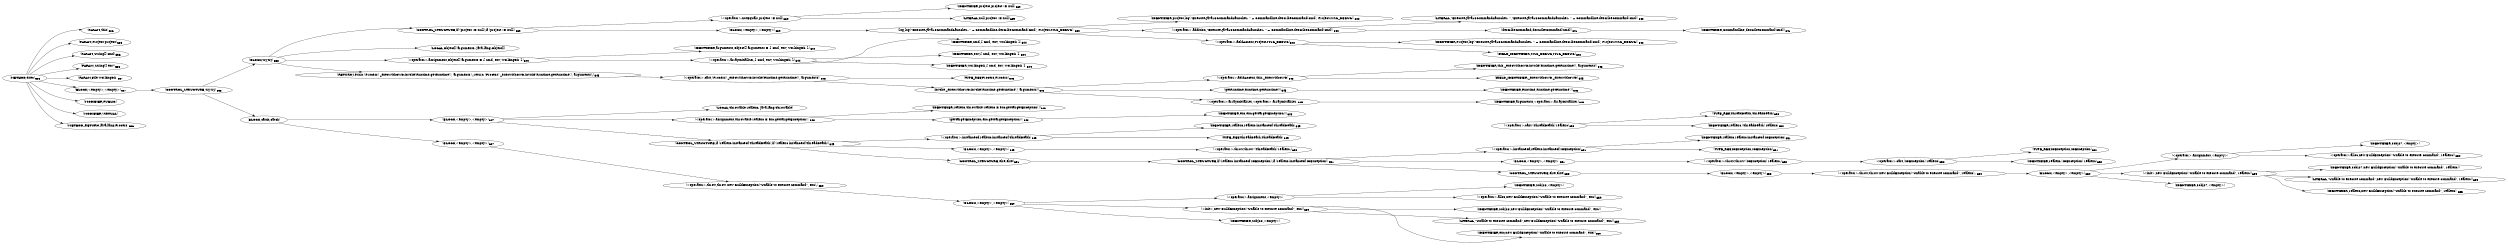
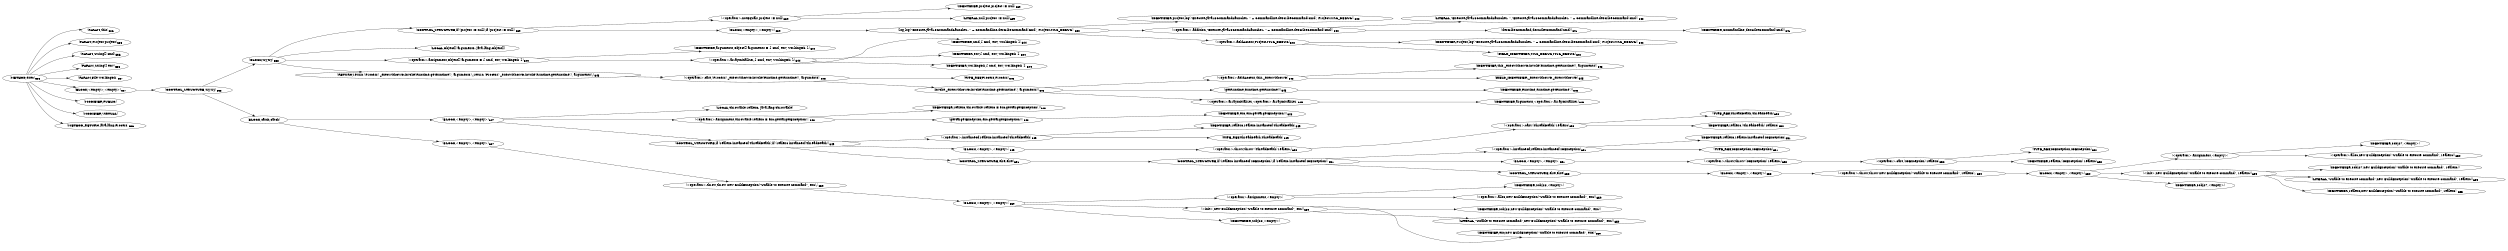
none -> (1411, 142)
